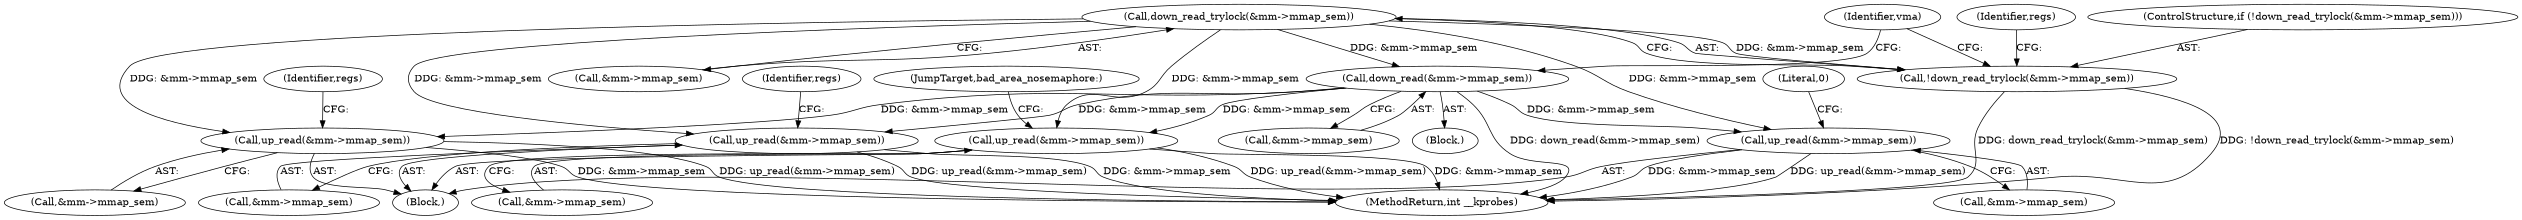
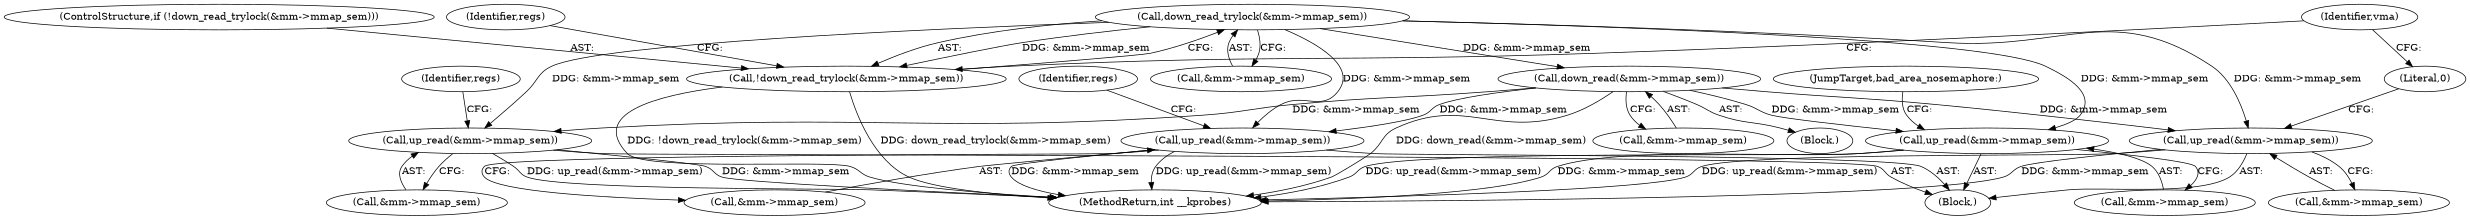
(1685, 66) -> (2390, 46)
